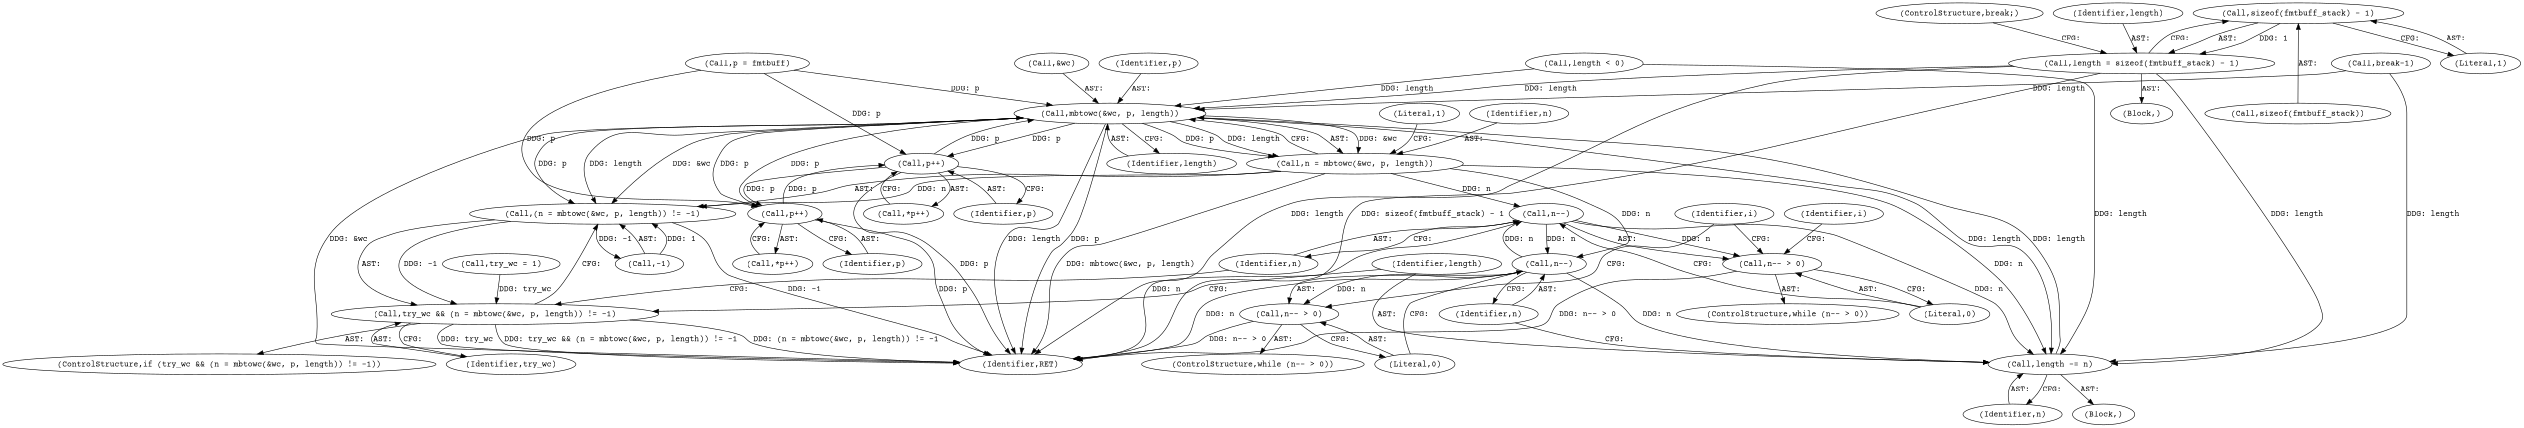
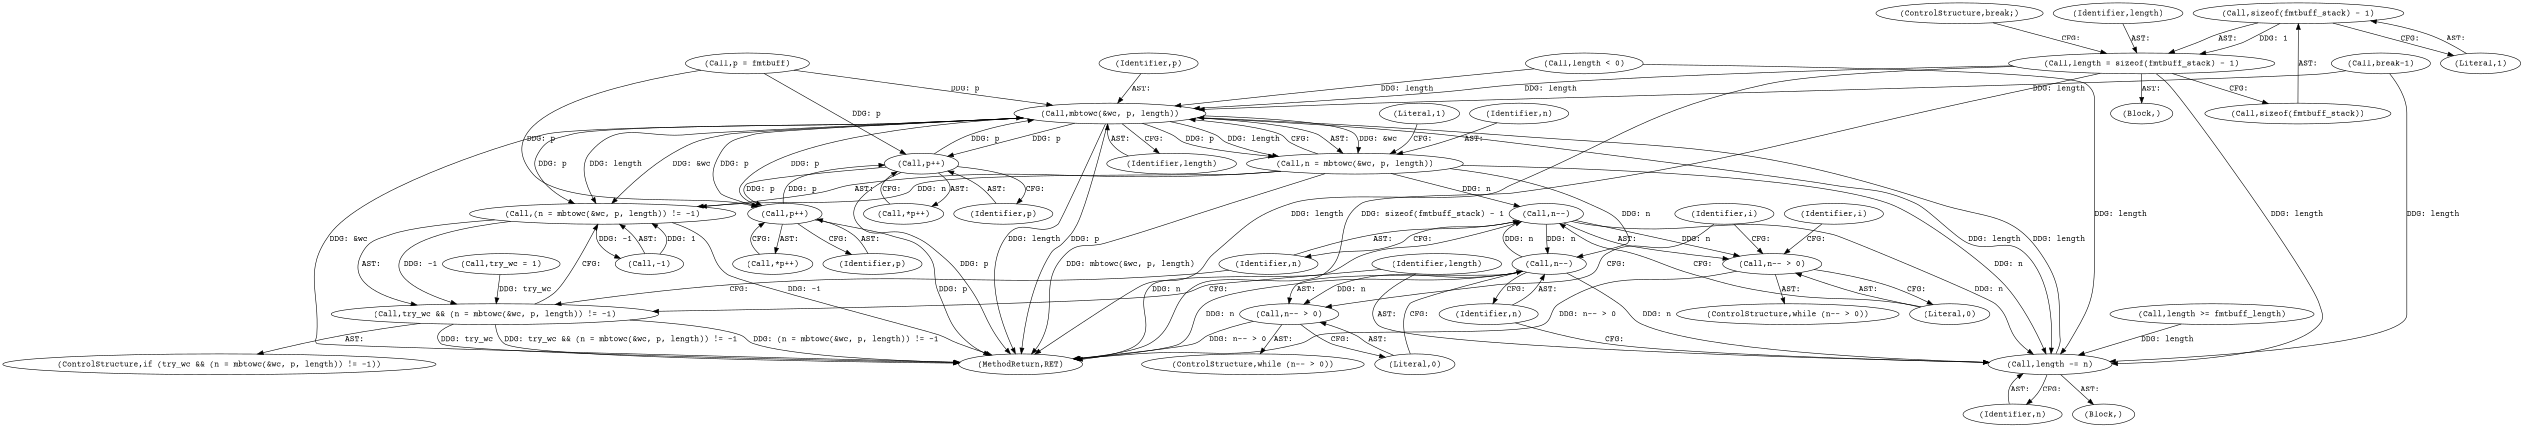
(2182, 30) -> (2217, 88)
(1052, 63) -> none
none -> (2212, 314)
(511, 364) -> none
(1021, 364) -> (1021, 364)
